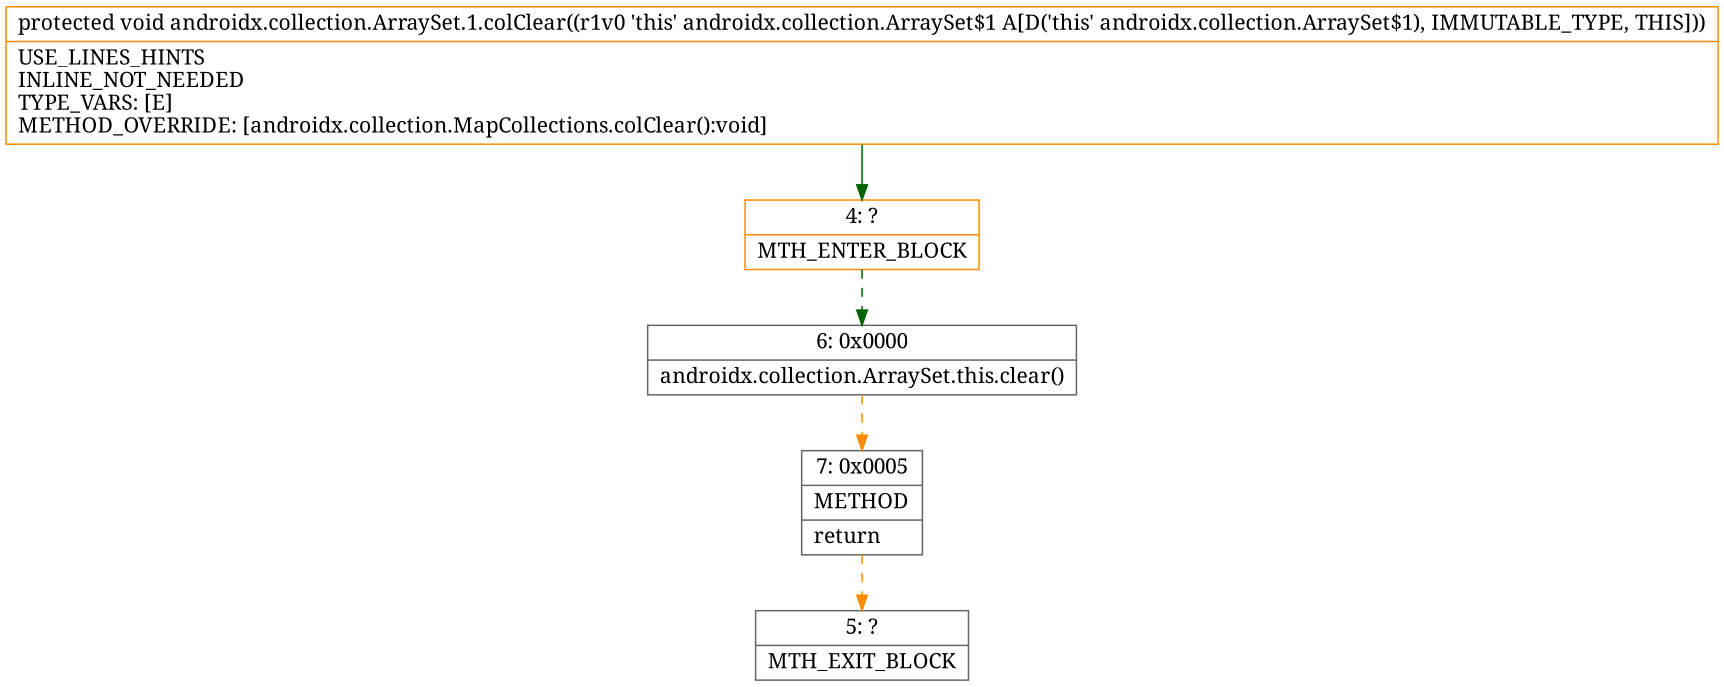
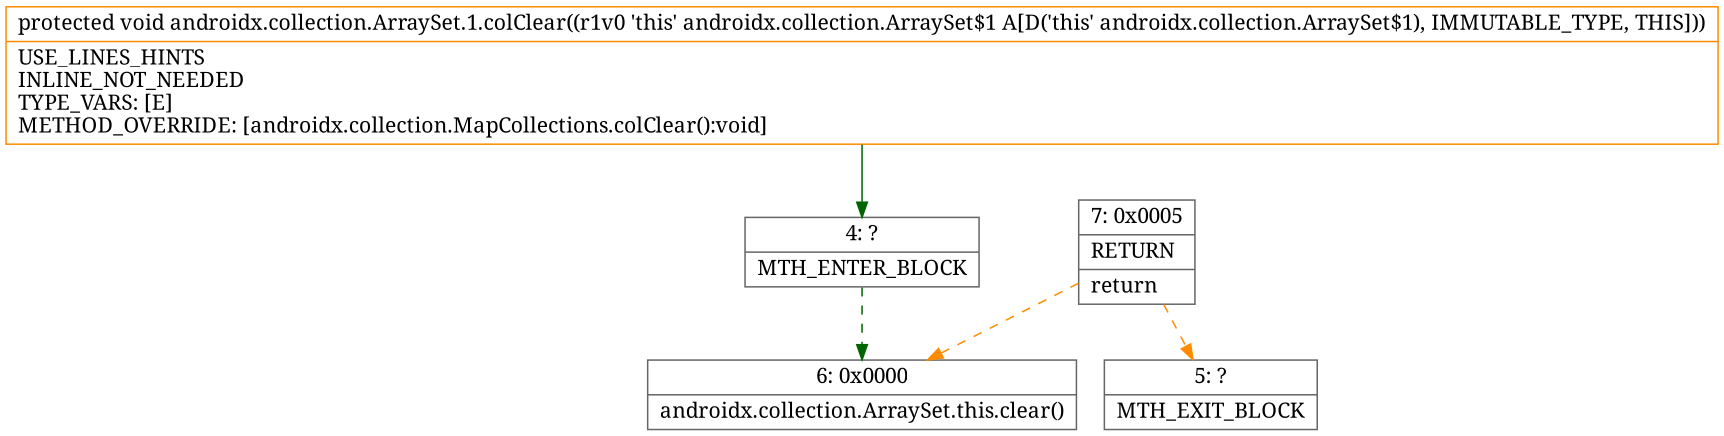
(862, 235) -> (862, 252)
(862, 415) -> (1010, 318)
(862, 502) -> (1133, 251)
